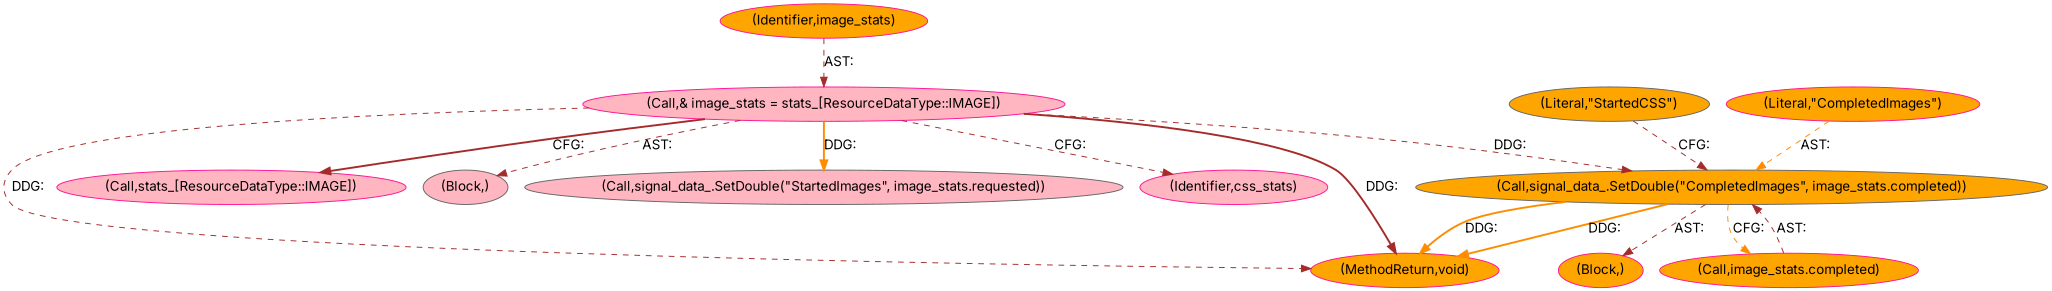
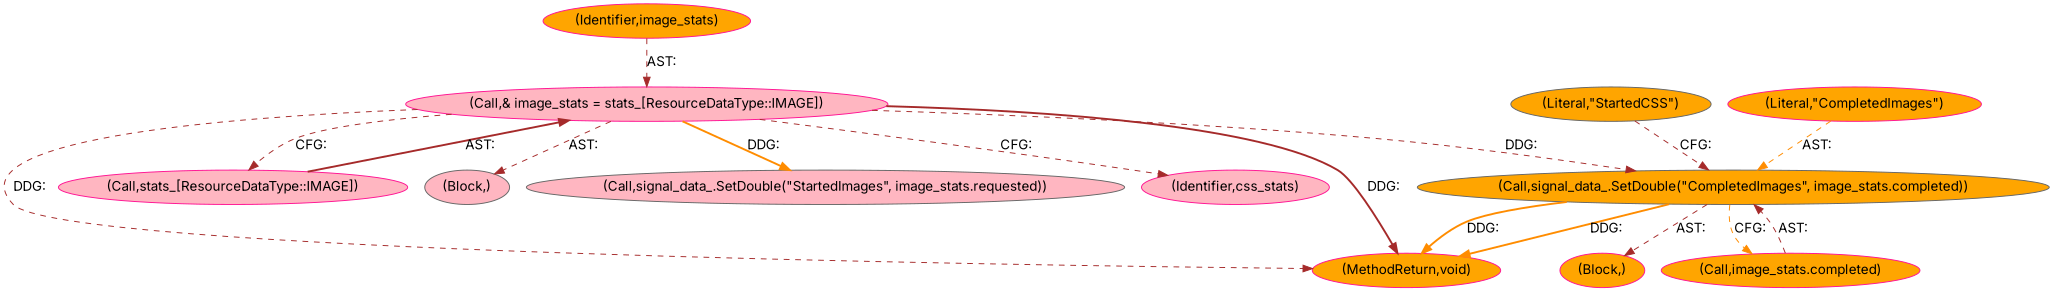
(517, 143) -> (350, 126)
none -> (433, 147)
